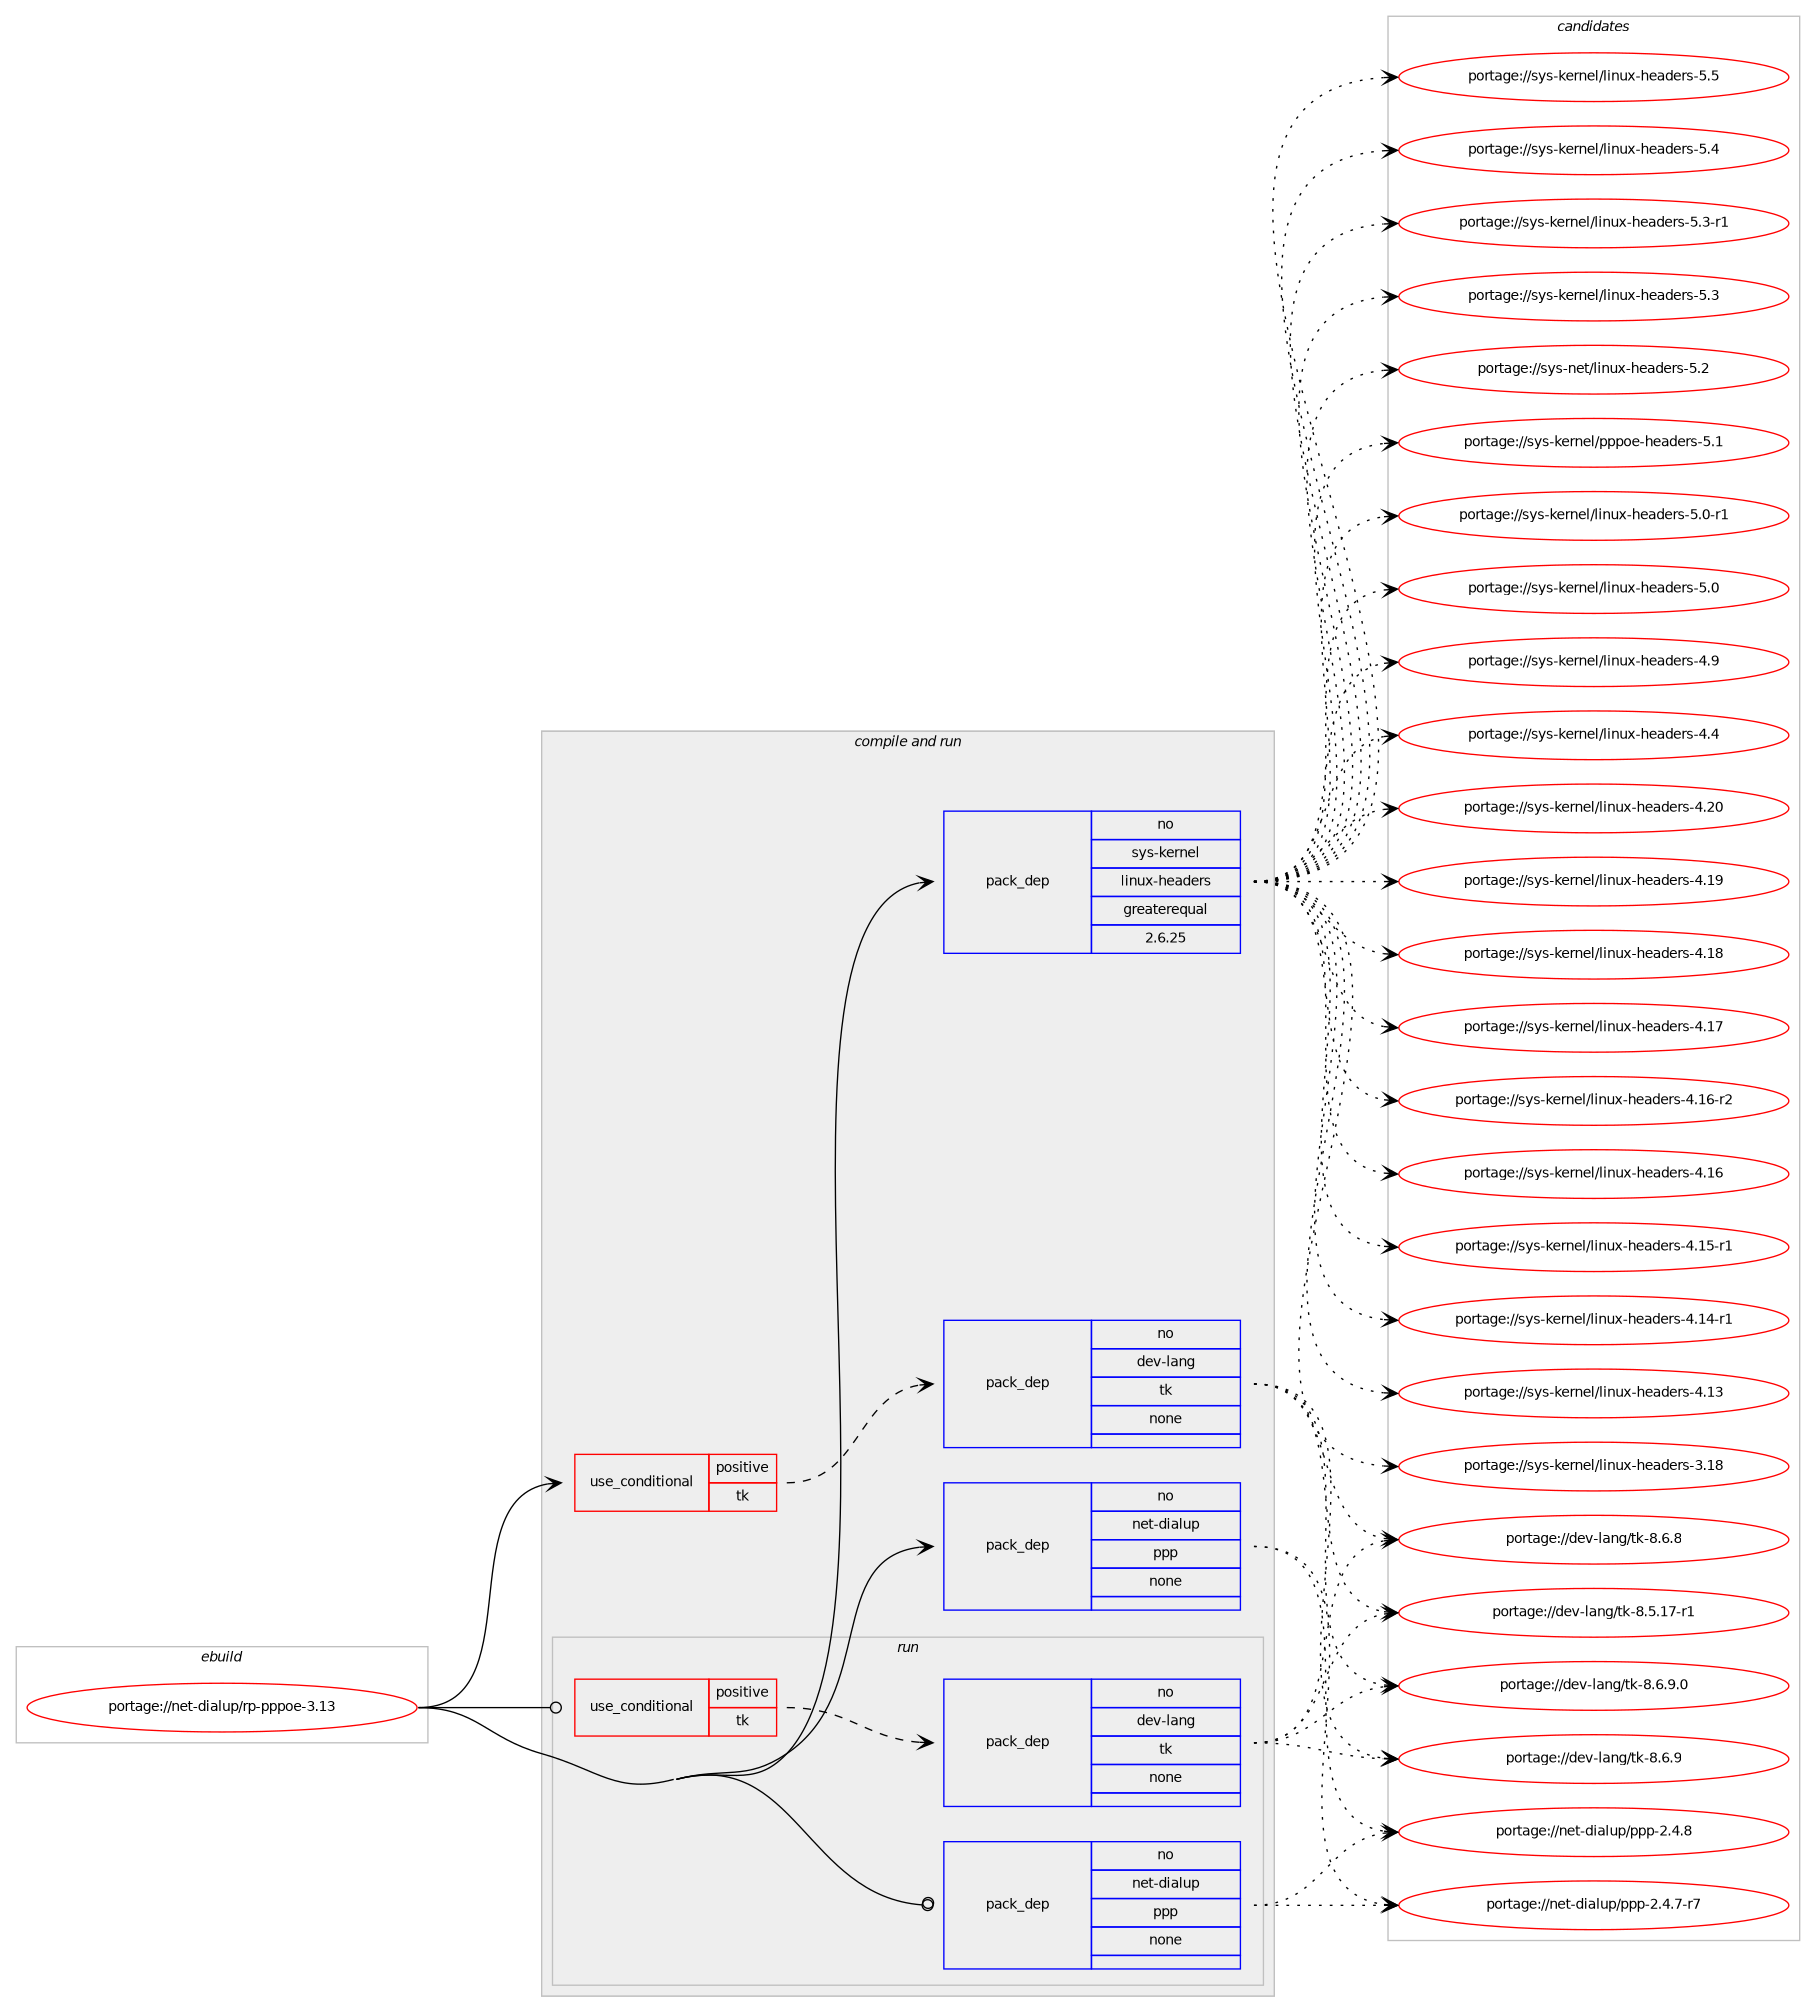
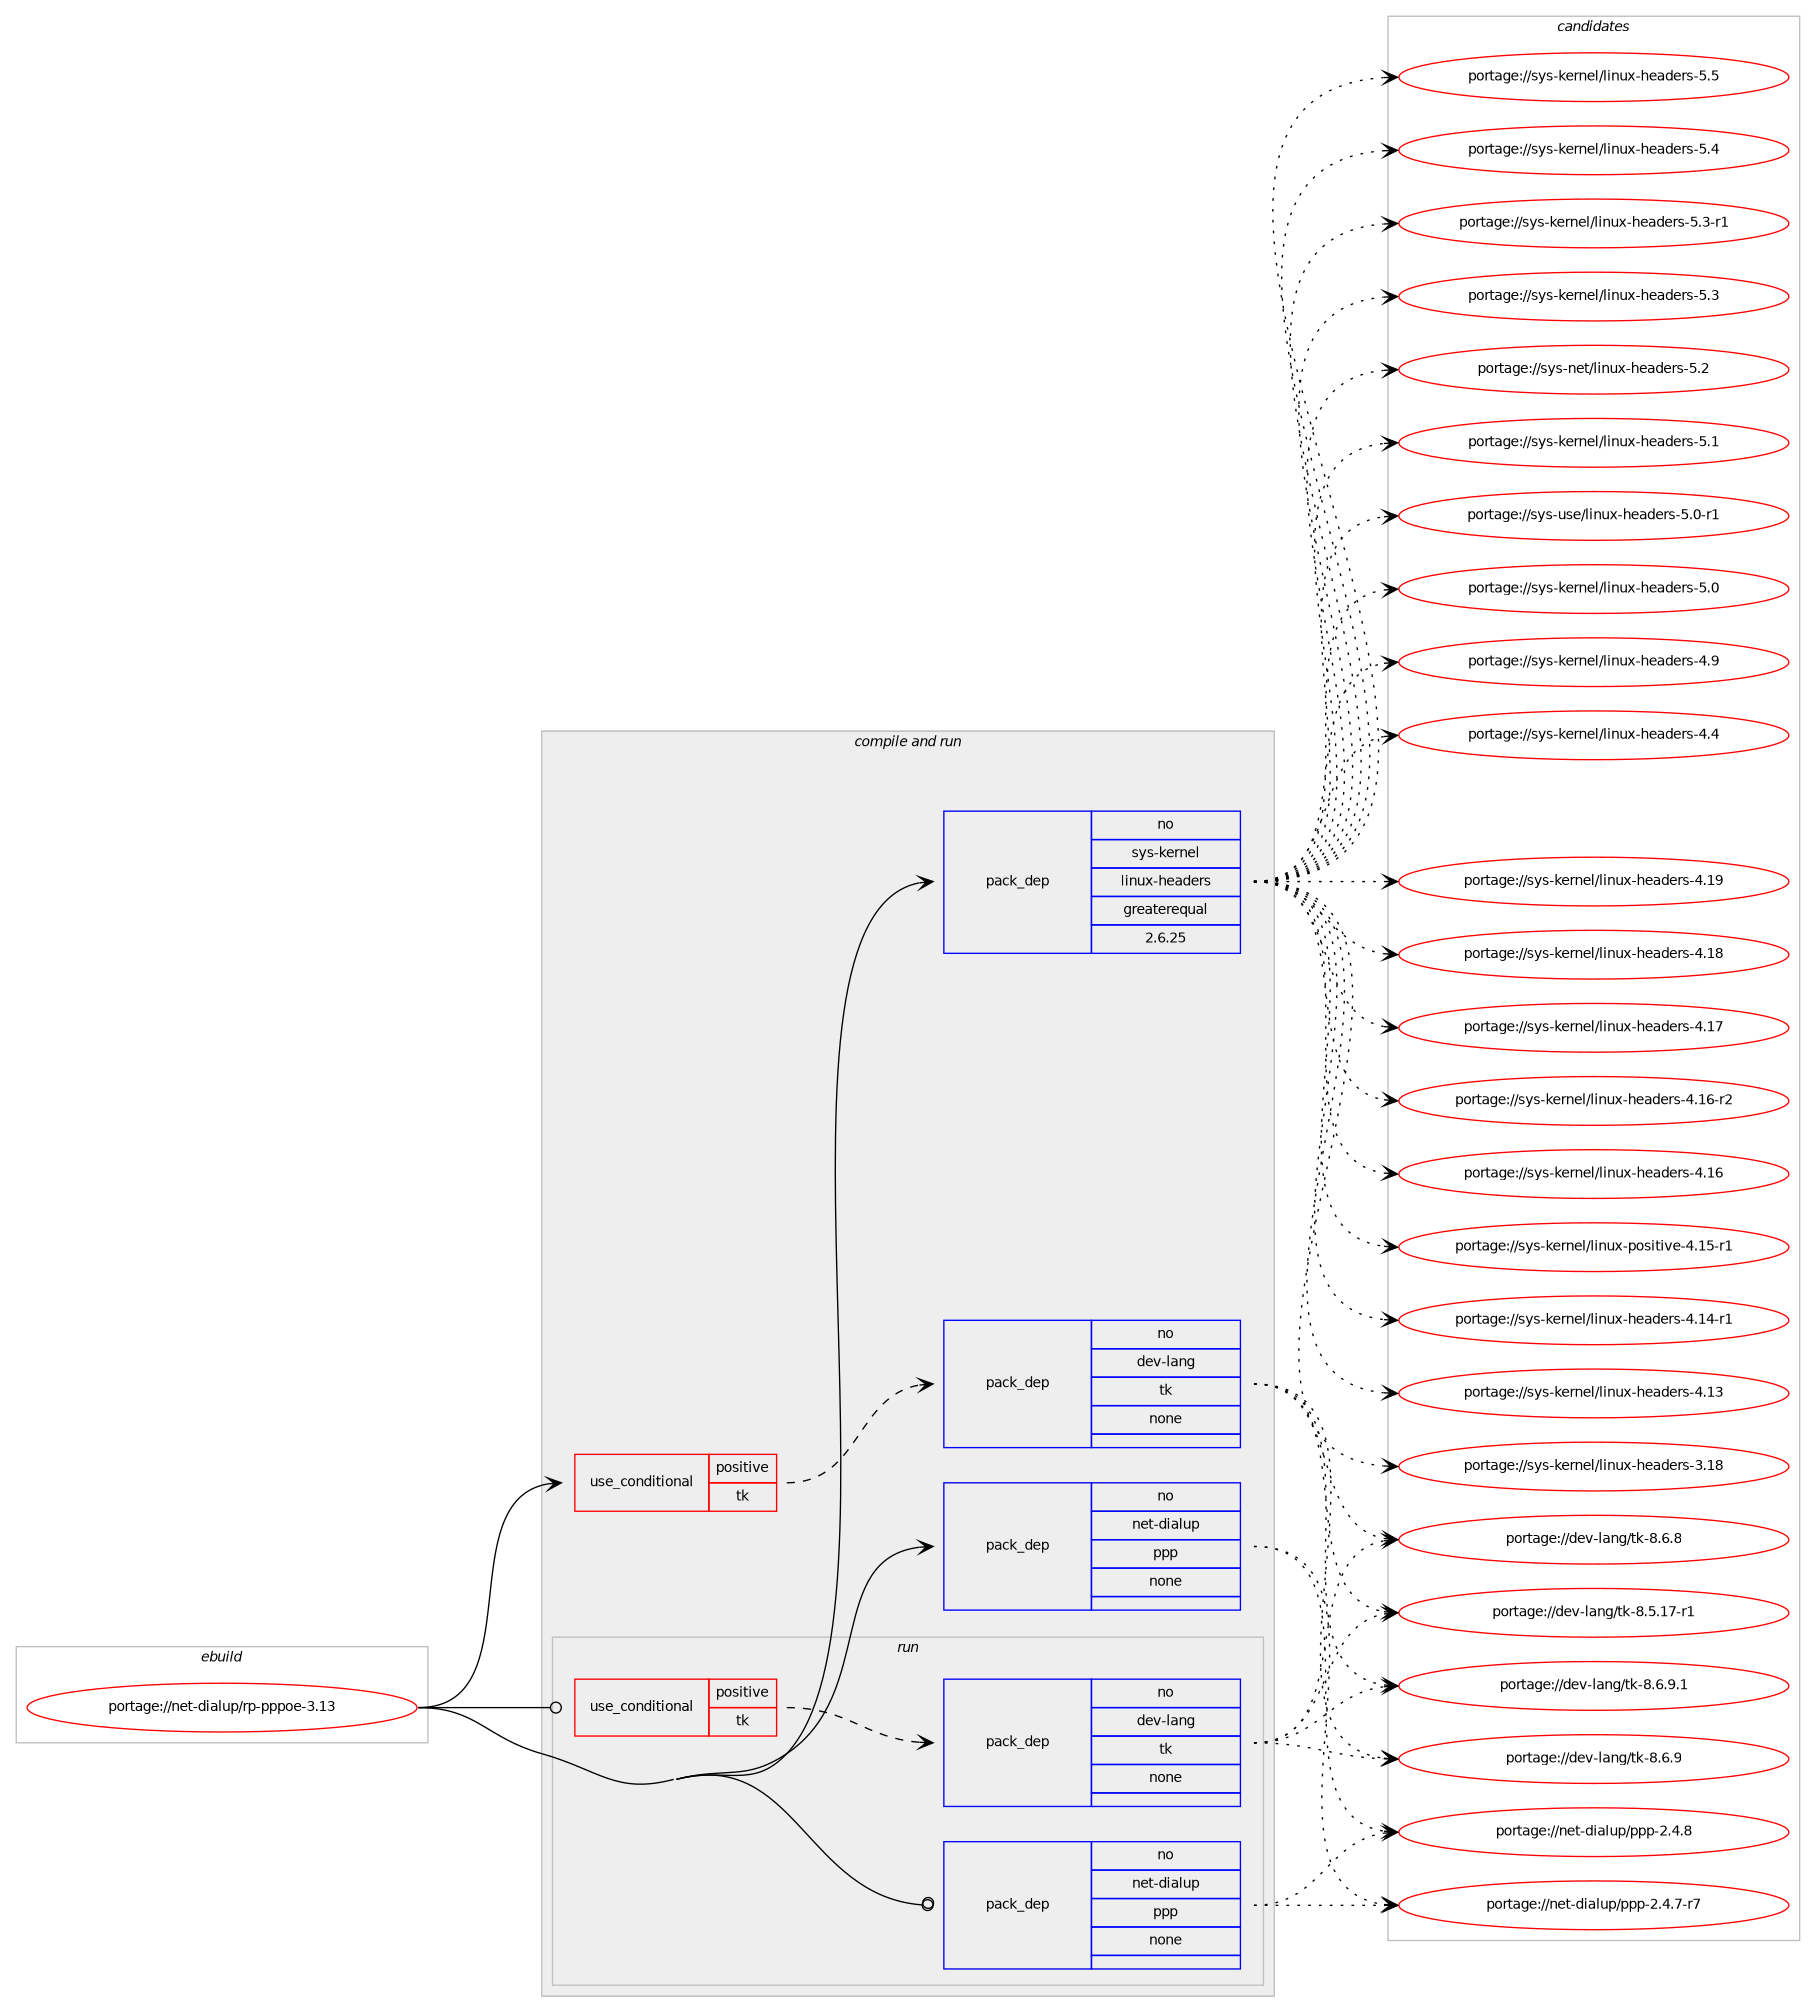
(1594, 443) -> (1594, 443)
(1594, 516) -> (1594, 516)
(1594, 808) -> none
(1594, 1247) -> (1594, 1247)
(1594, 1686) -> (1594, 1686)
